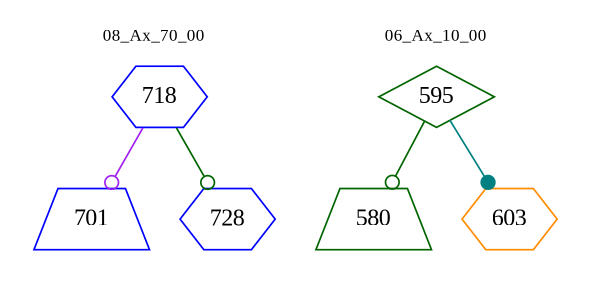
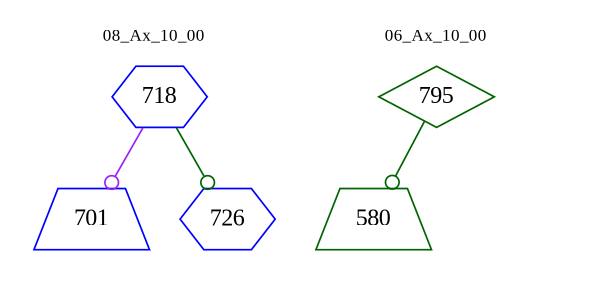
(155, 37) -> (155, 37)
(437, 97) -> (437, 97)
(228, 219) -> (228, 219)
(510, 219) -> none
